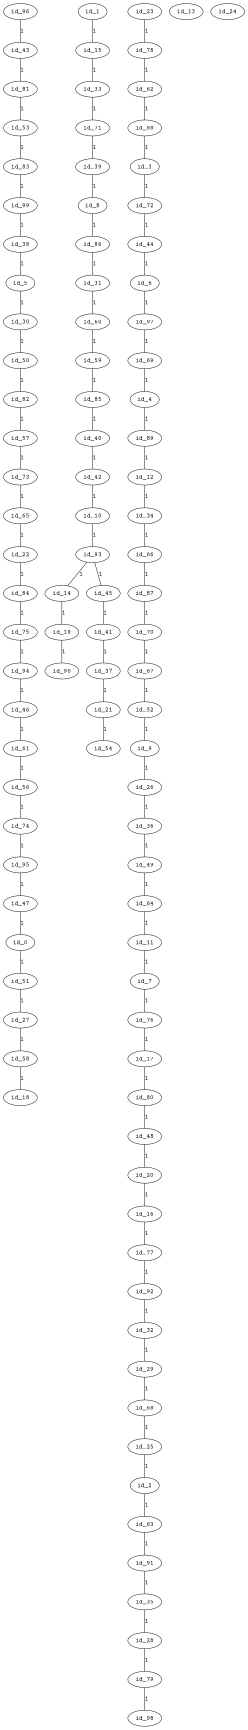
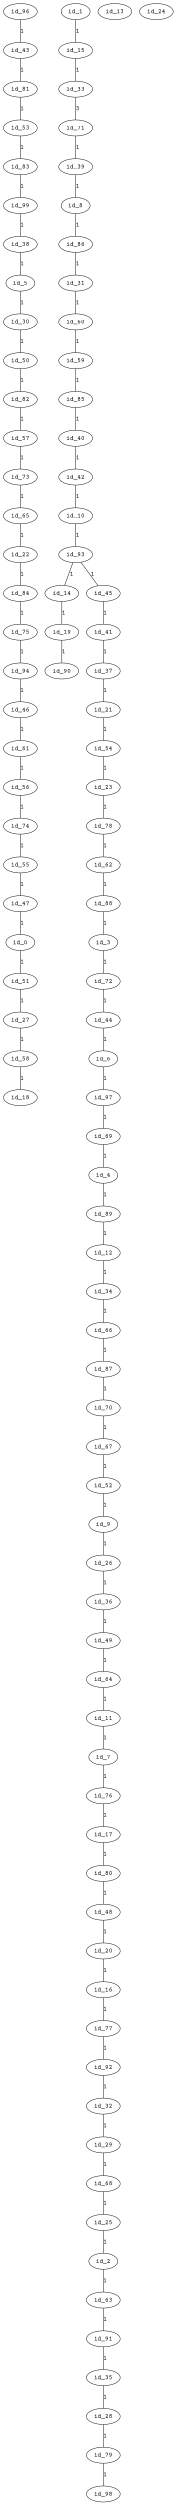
(95, 109) -> (78, 109)
none -> (103, 768)
(20, 865) -> (20, 865)
